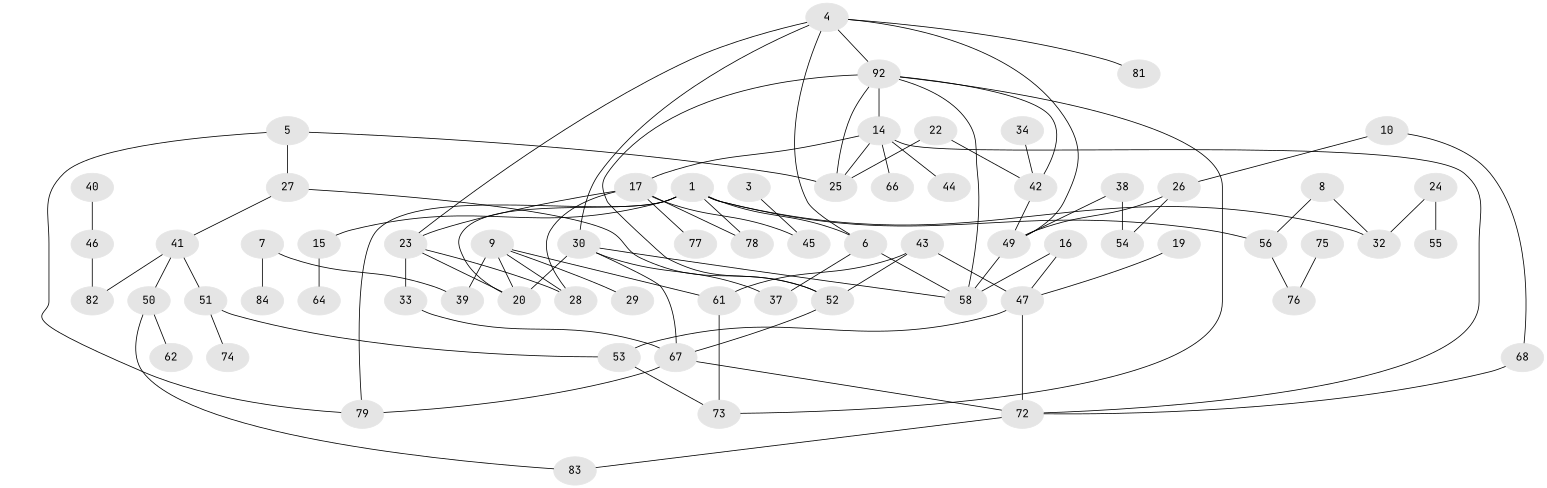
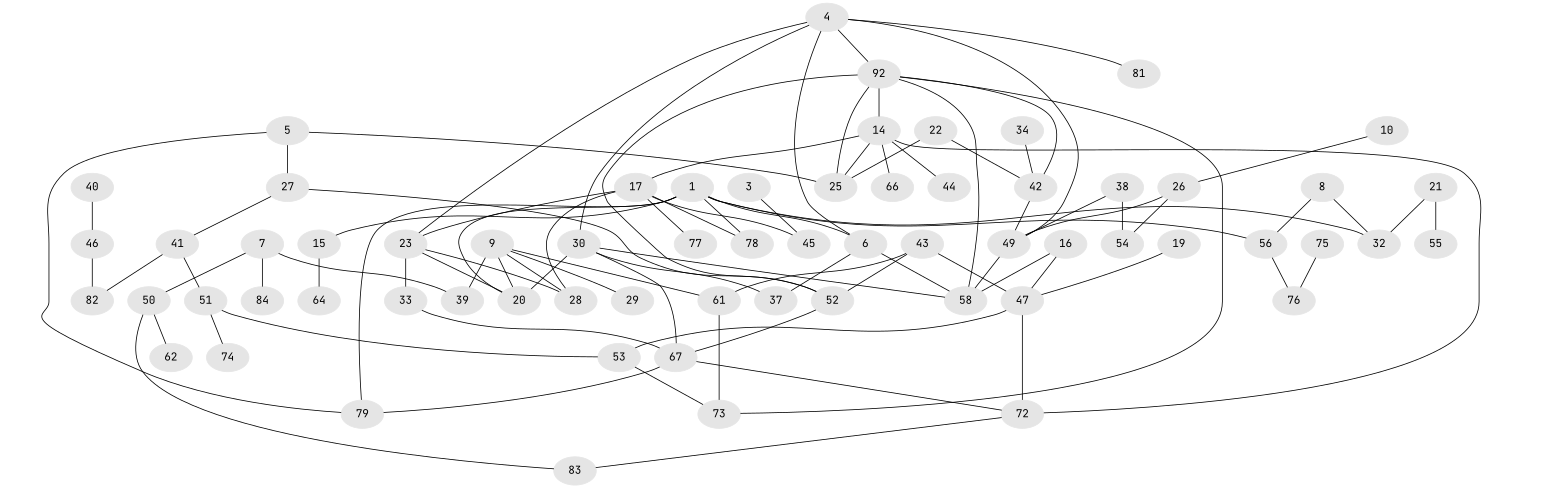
(1436, 187) -> (1436, 187)
(163, 273) -> (206, 272)
(1522, 358) -> none
